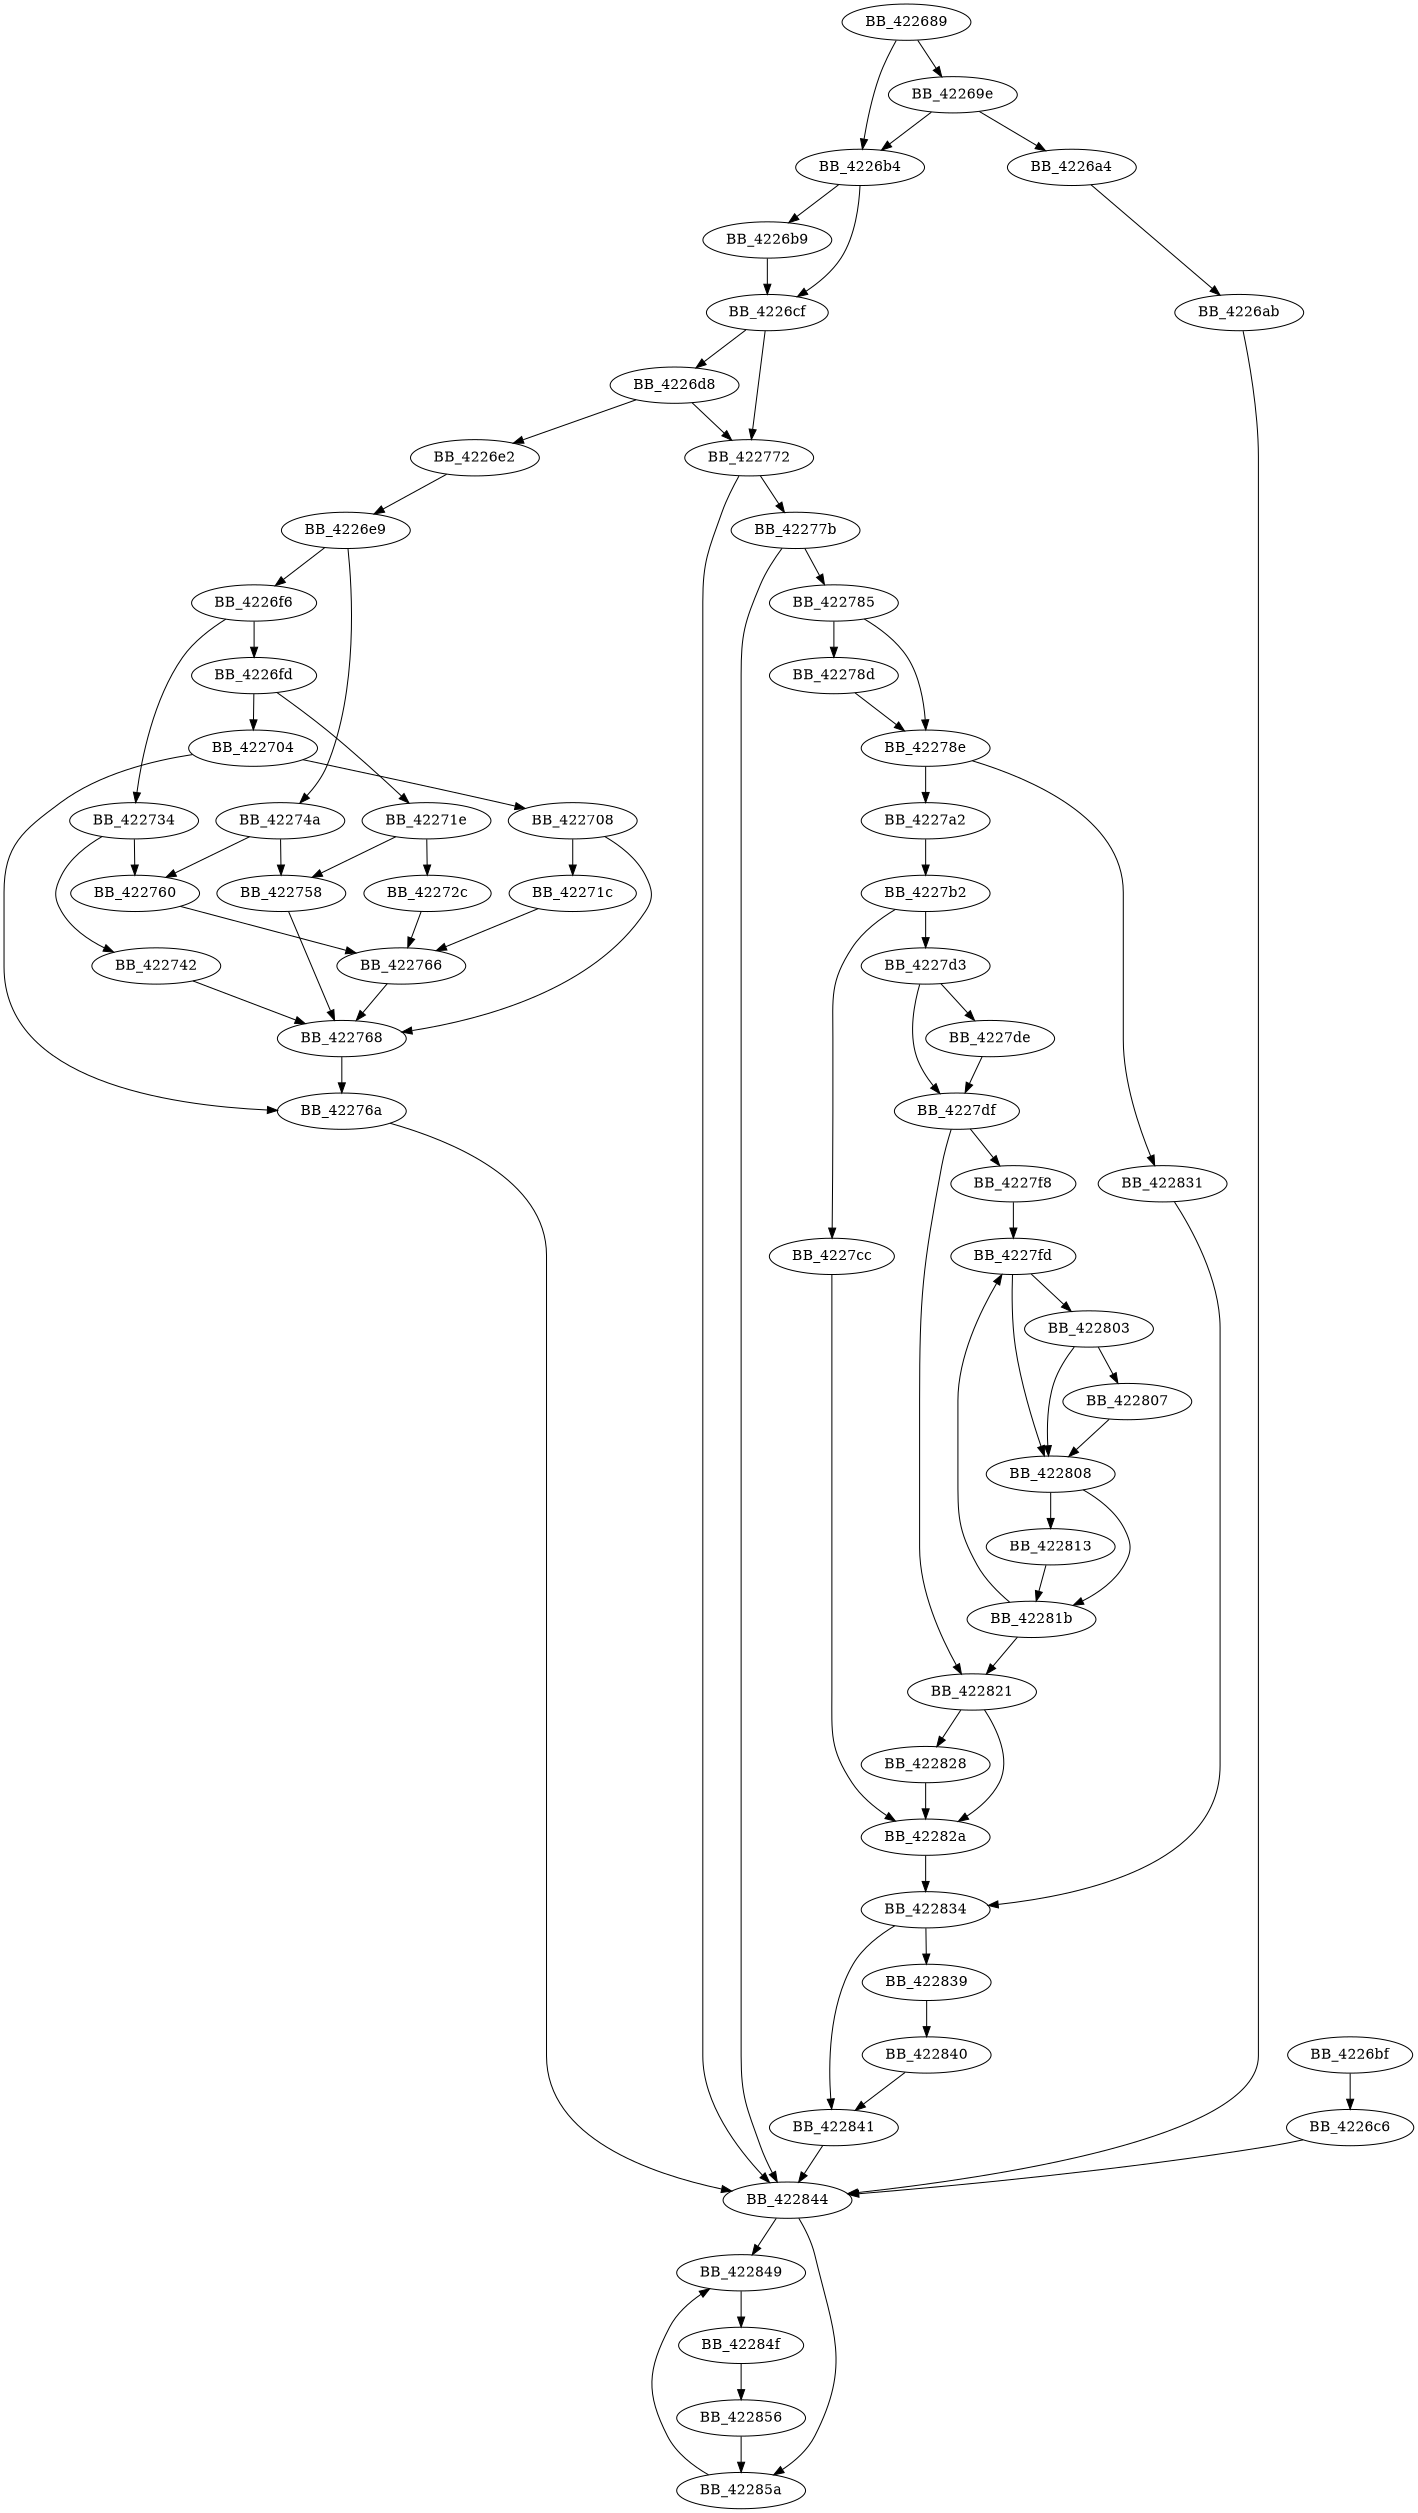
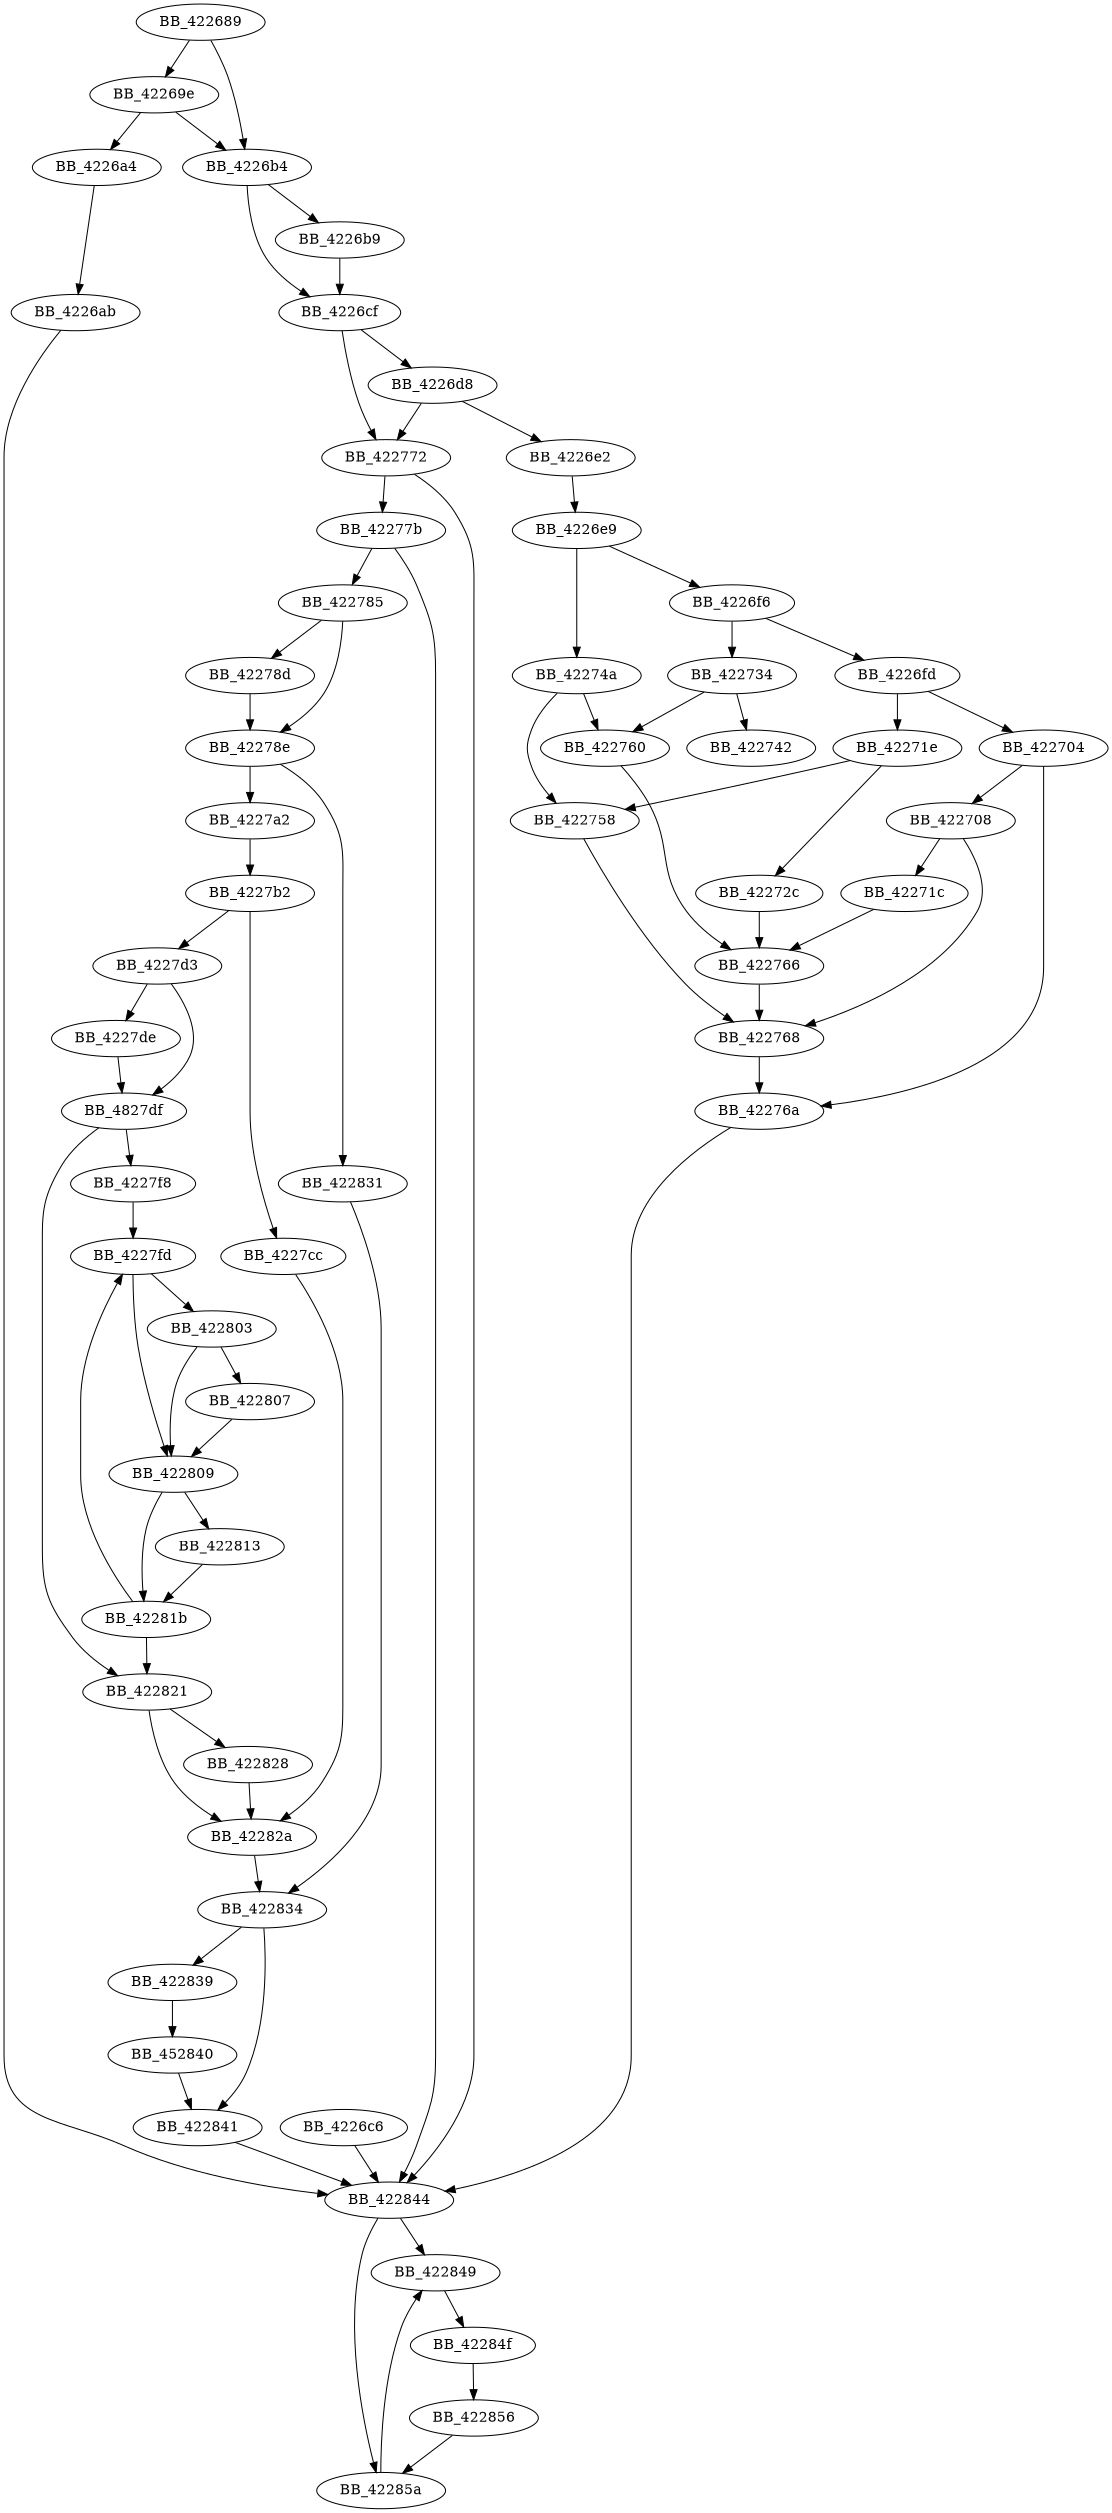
(244, 1000) -> none
(957, 1111) -> (124, 1111)
(1051, 1474) -> (173, 1474)
(927, 2055) -> (172, 2055)
(1350, 2055) -> none
